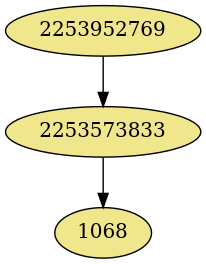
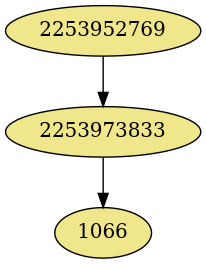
(103, 132) -> (103, 132)
(103, 233) -> (103, 233)
